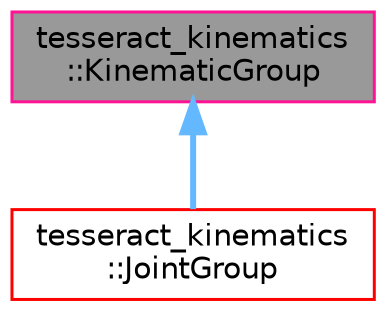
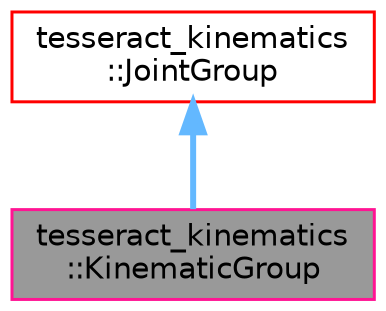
(193, 171) -> (193, 171)
